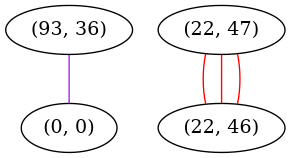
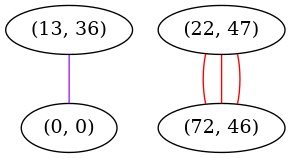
(69, 30) -> (69, 30)
(222, 128) -> (222, 128)
